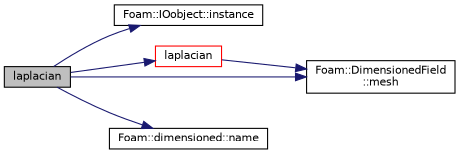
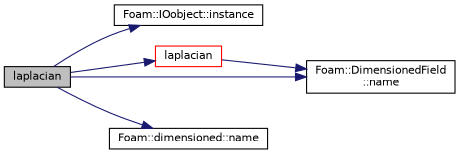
(381, 77) -> (381, 77)
